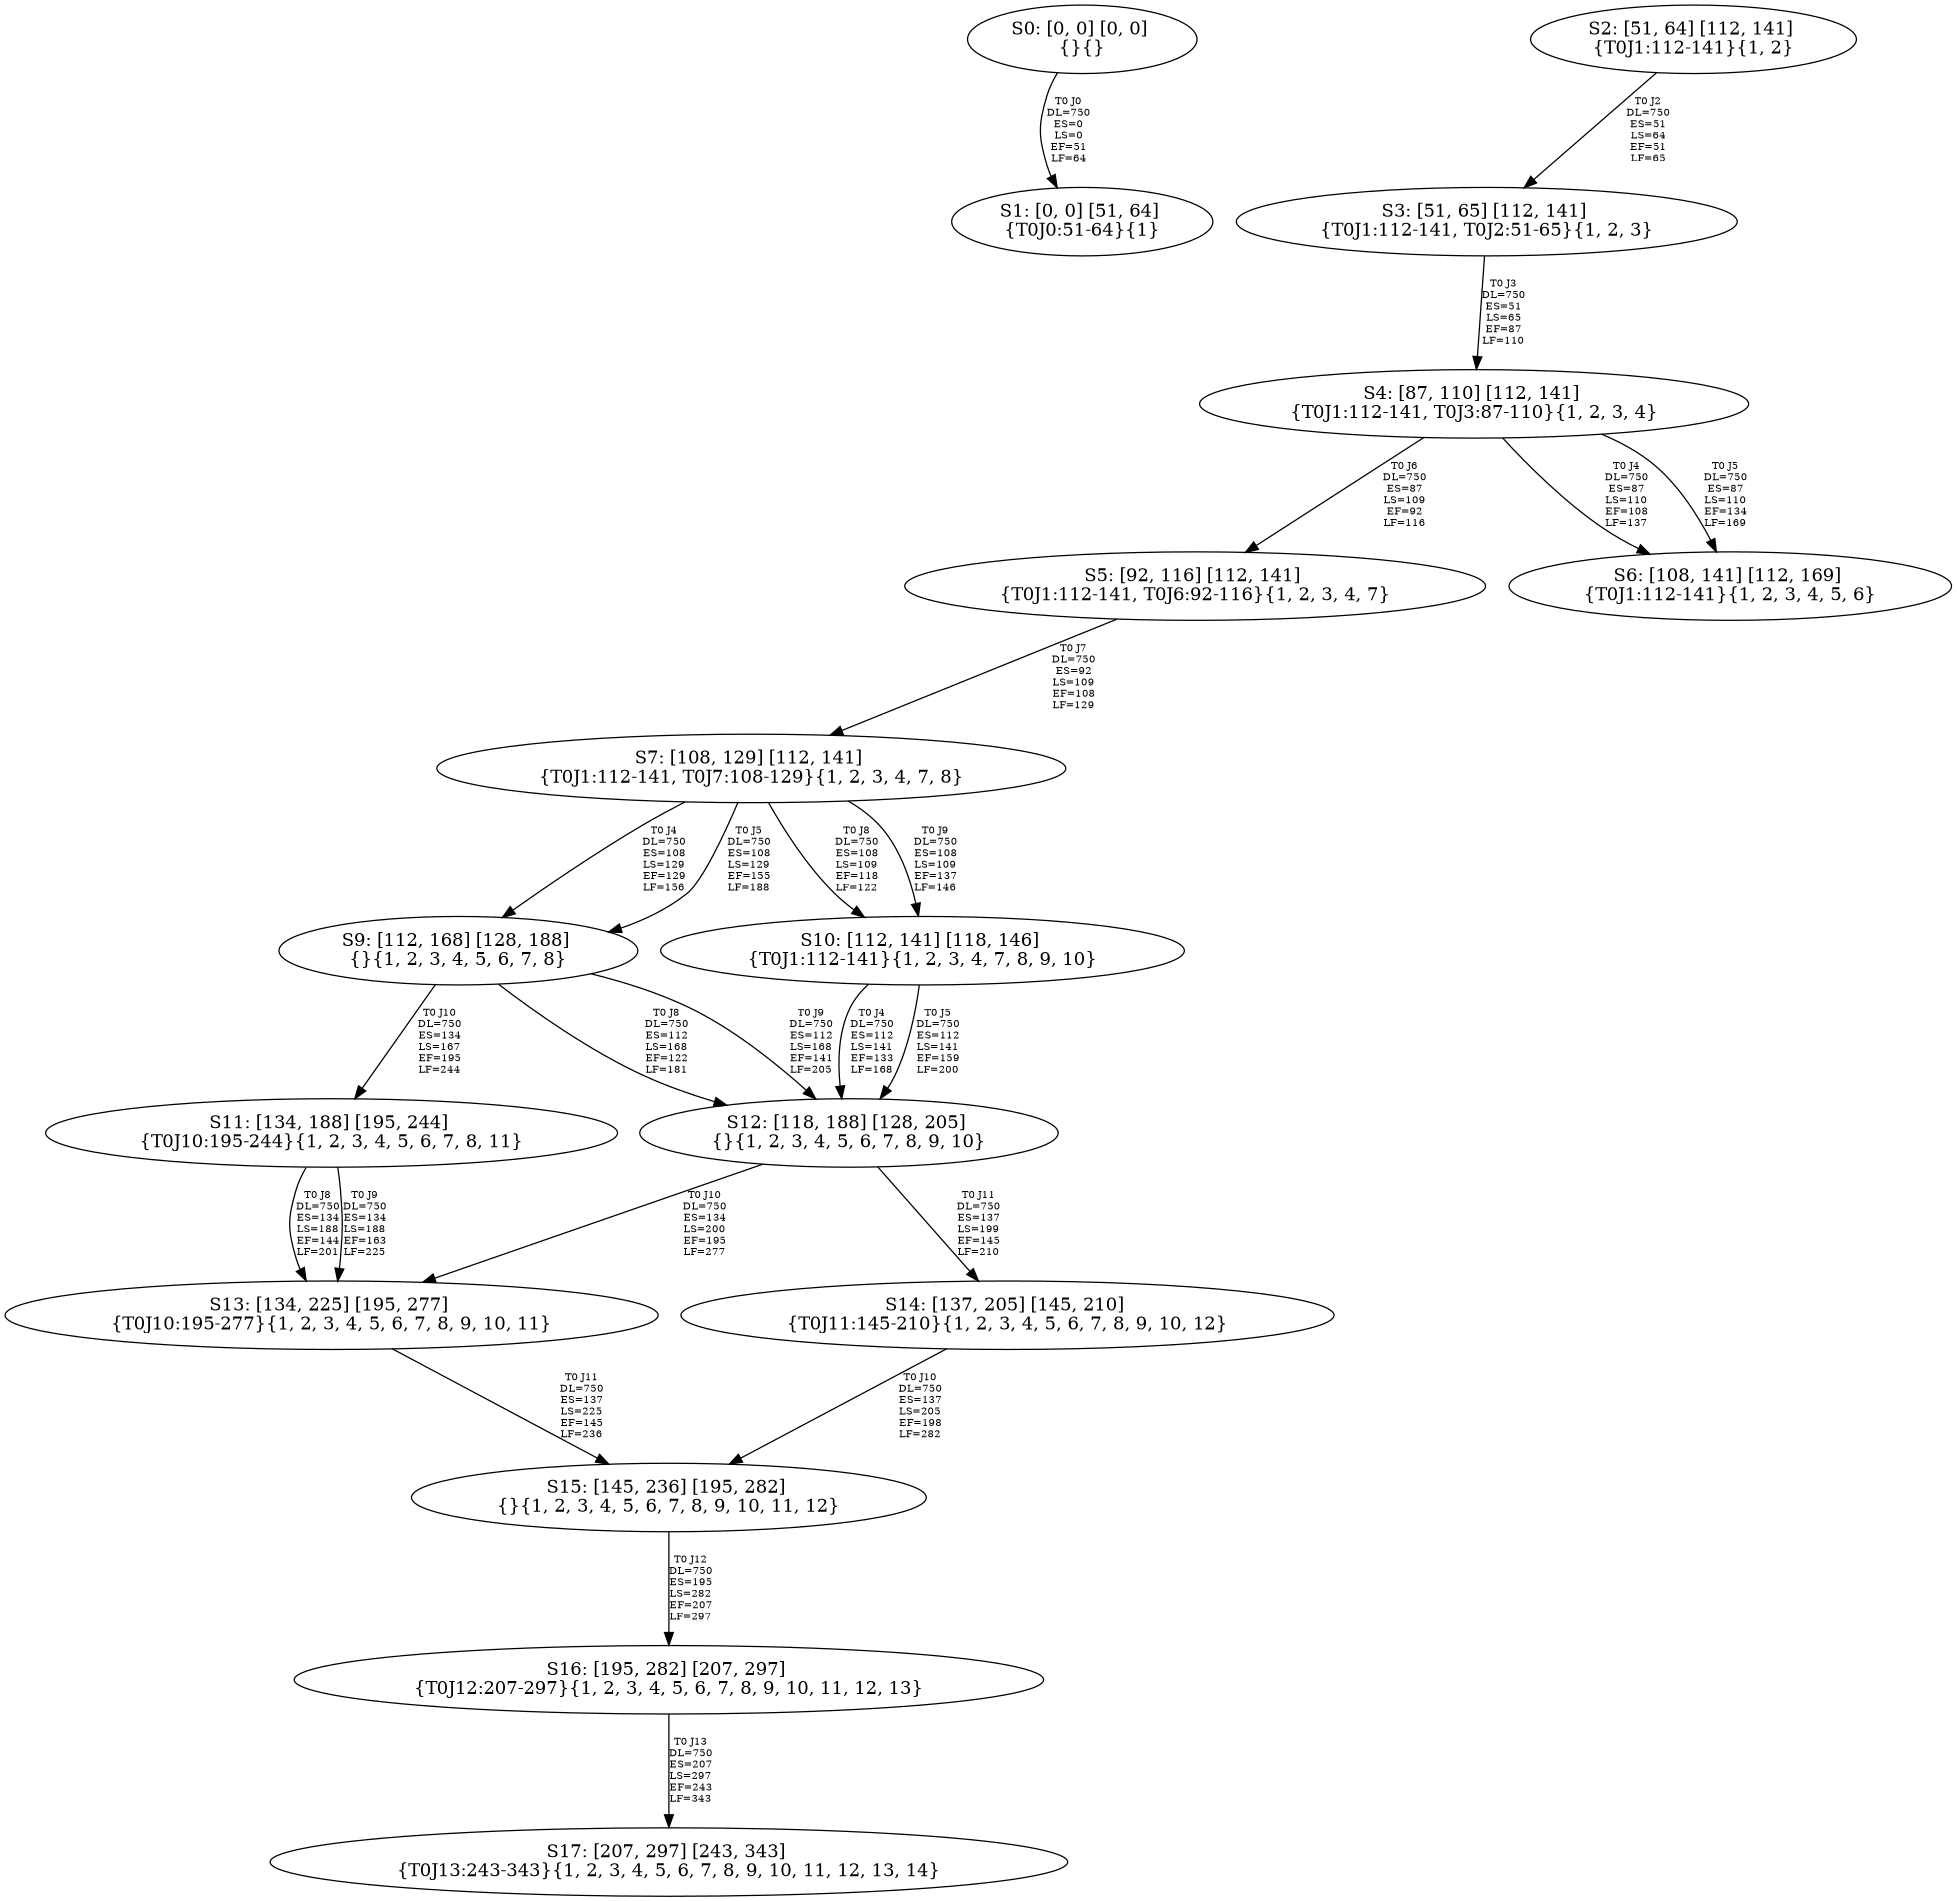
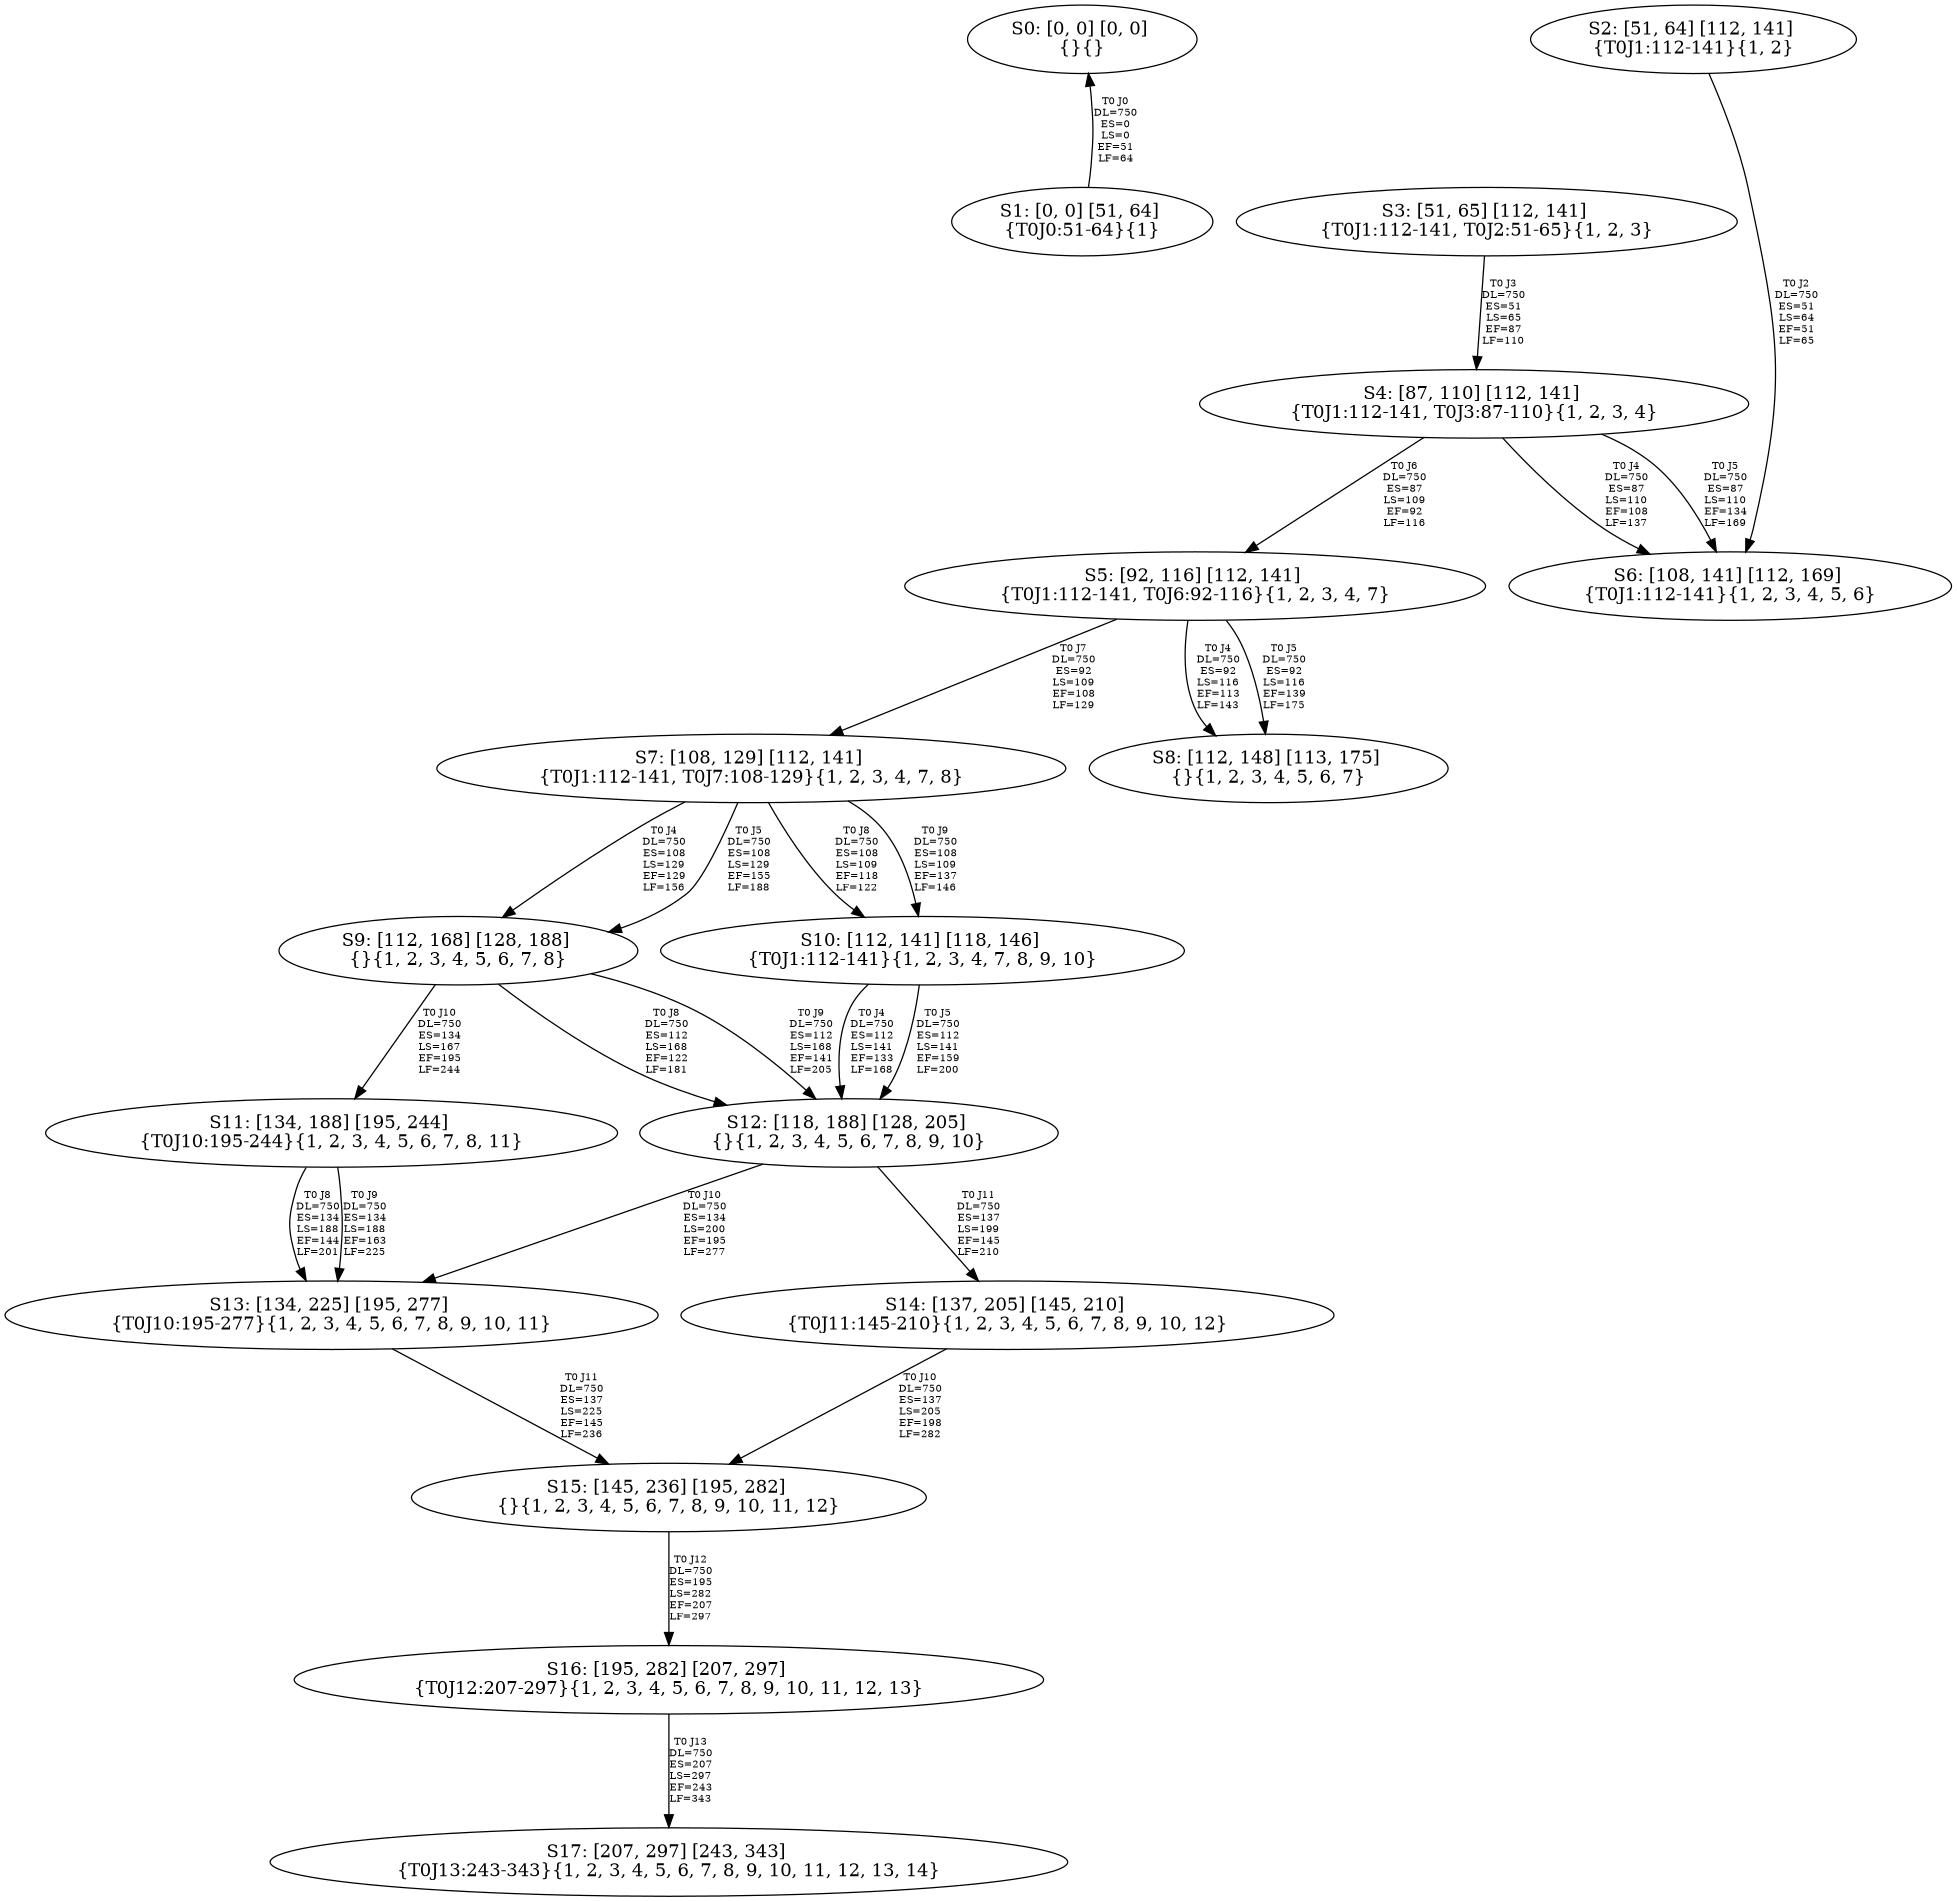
(1041, 124) -> (1093, 137)
(1595, 126) -> (1770, 304)
none -> (1269, 768)
